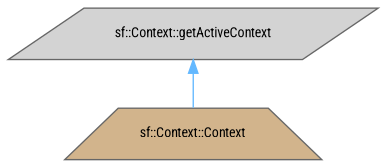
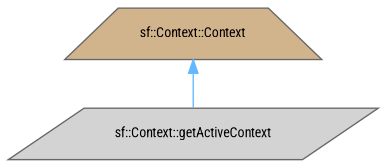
(193, 91) -> (193, 91)
